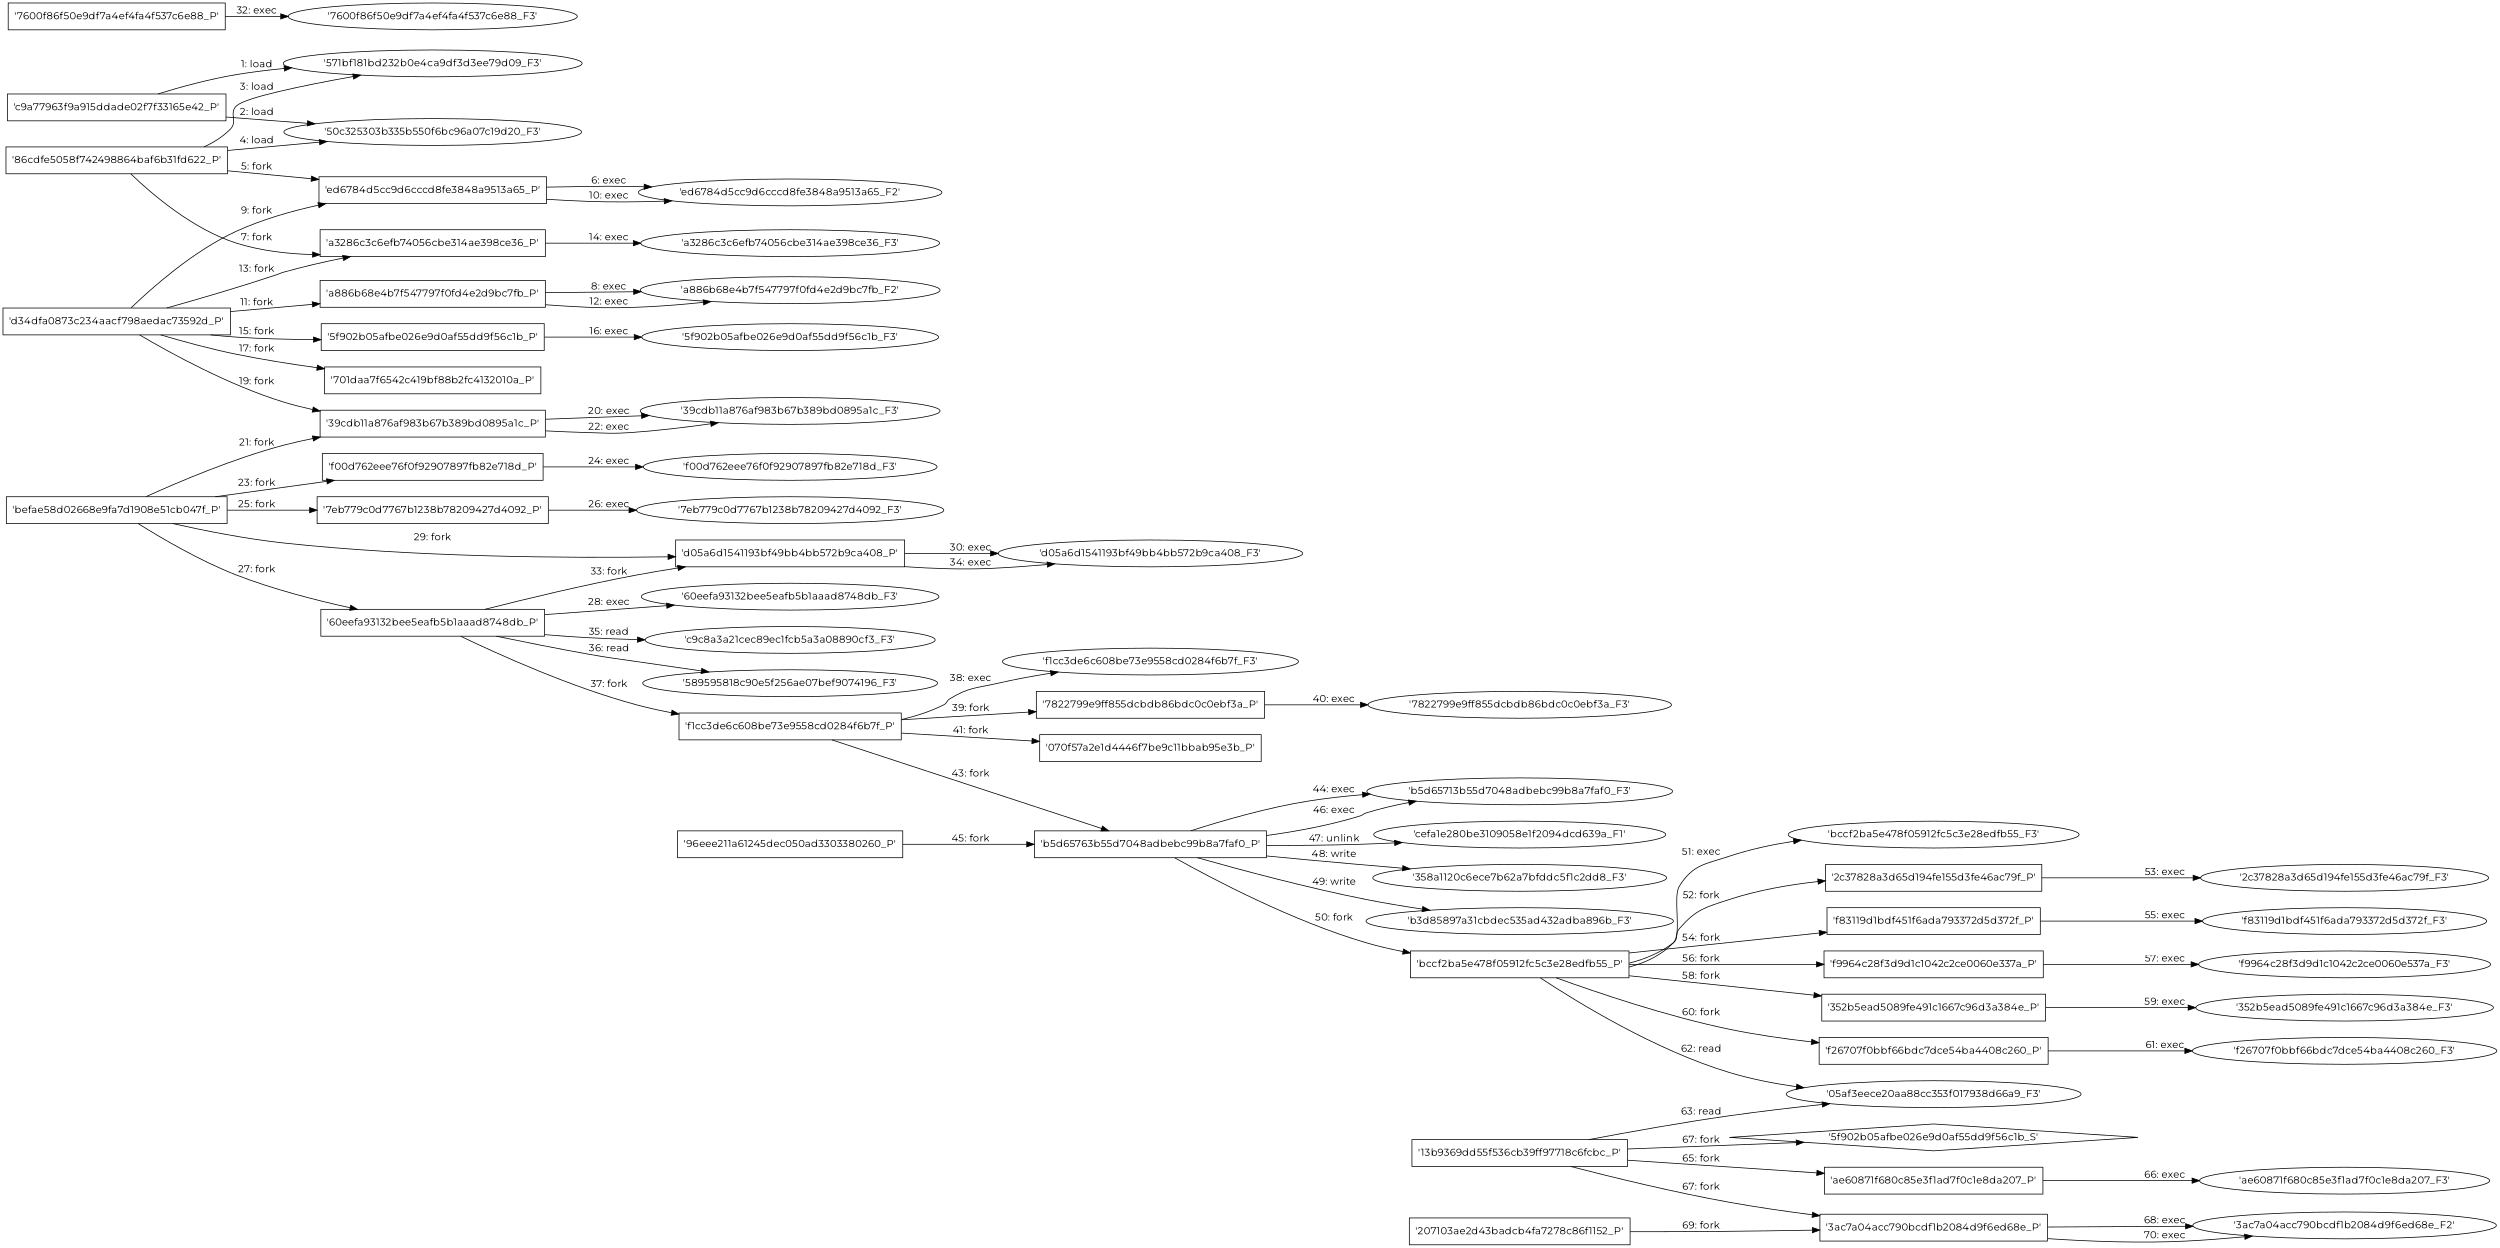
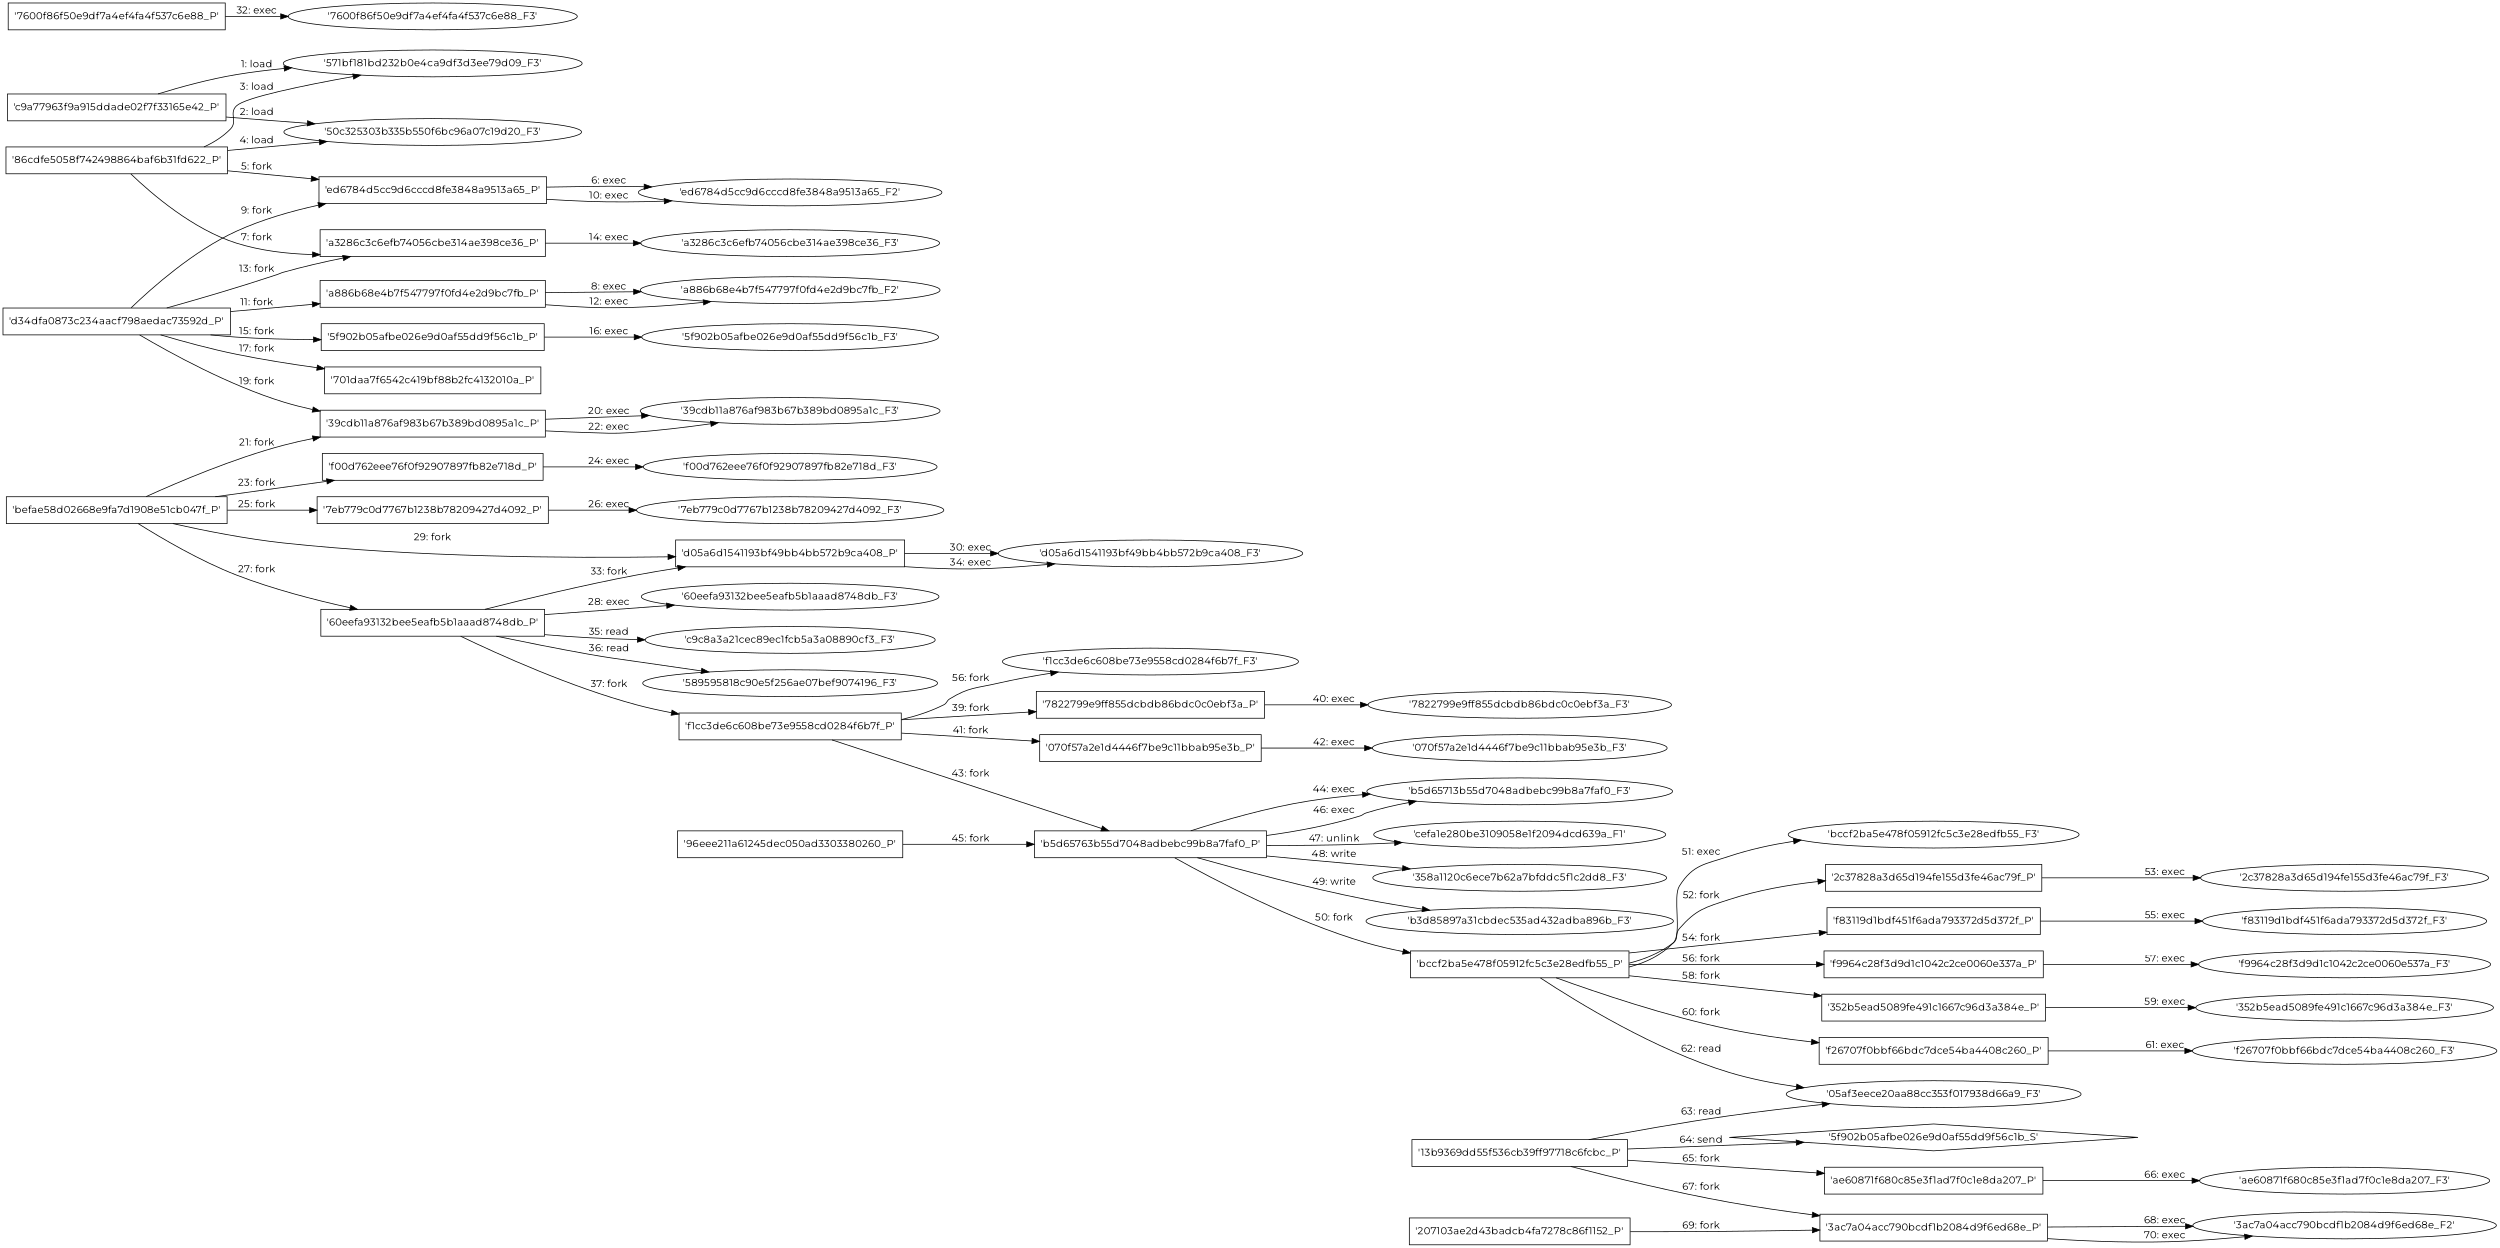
(971, 678) -> (971, 678)
none -> (1520, 748)
(1701, 1140) -> (1701, 1140)
